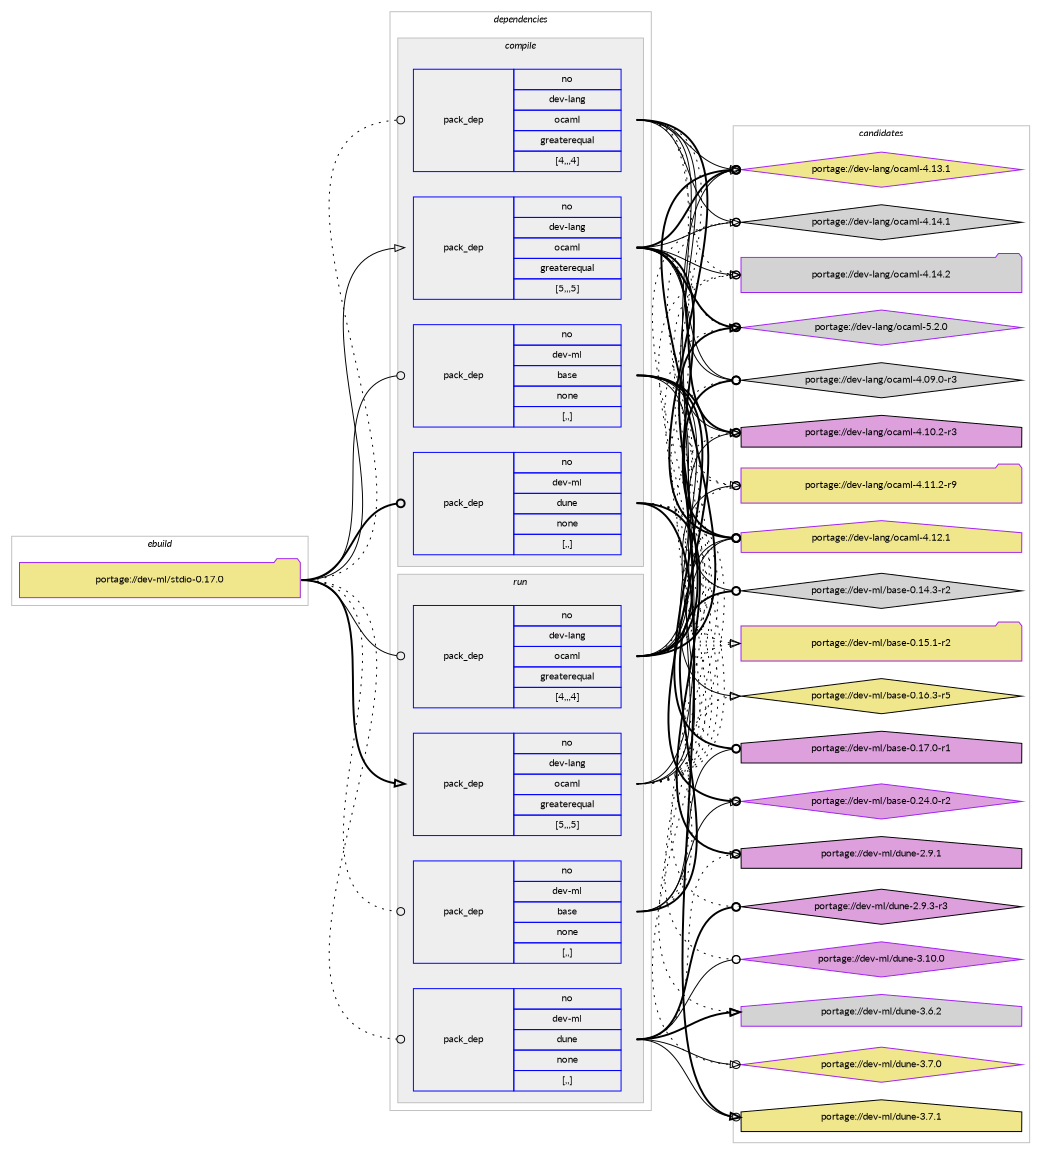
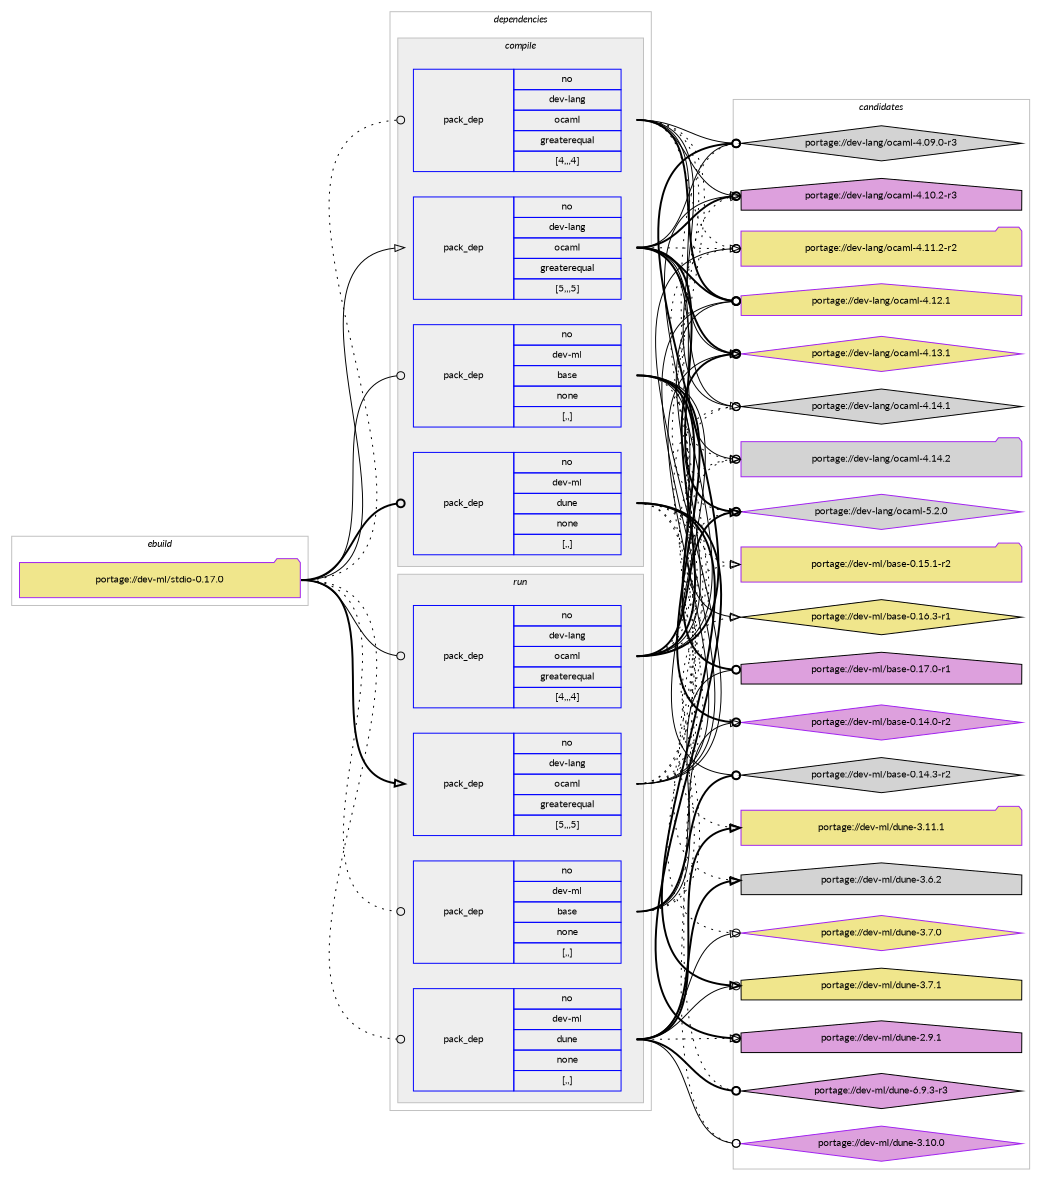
(881, 486) -> (881, 249)
(881, 696) -> (881, 617)
(881, 801) -> (881, 722)
none -> (881, 828)
(881, 907) -> (881, 1091)
(881, 1012) -> (881, 880)
